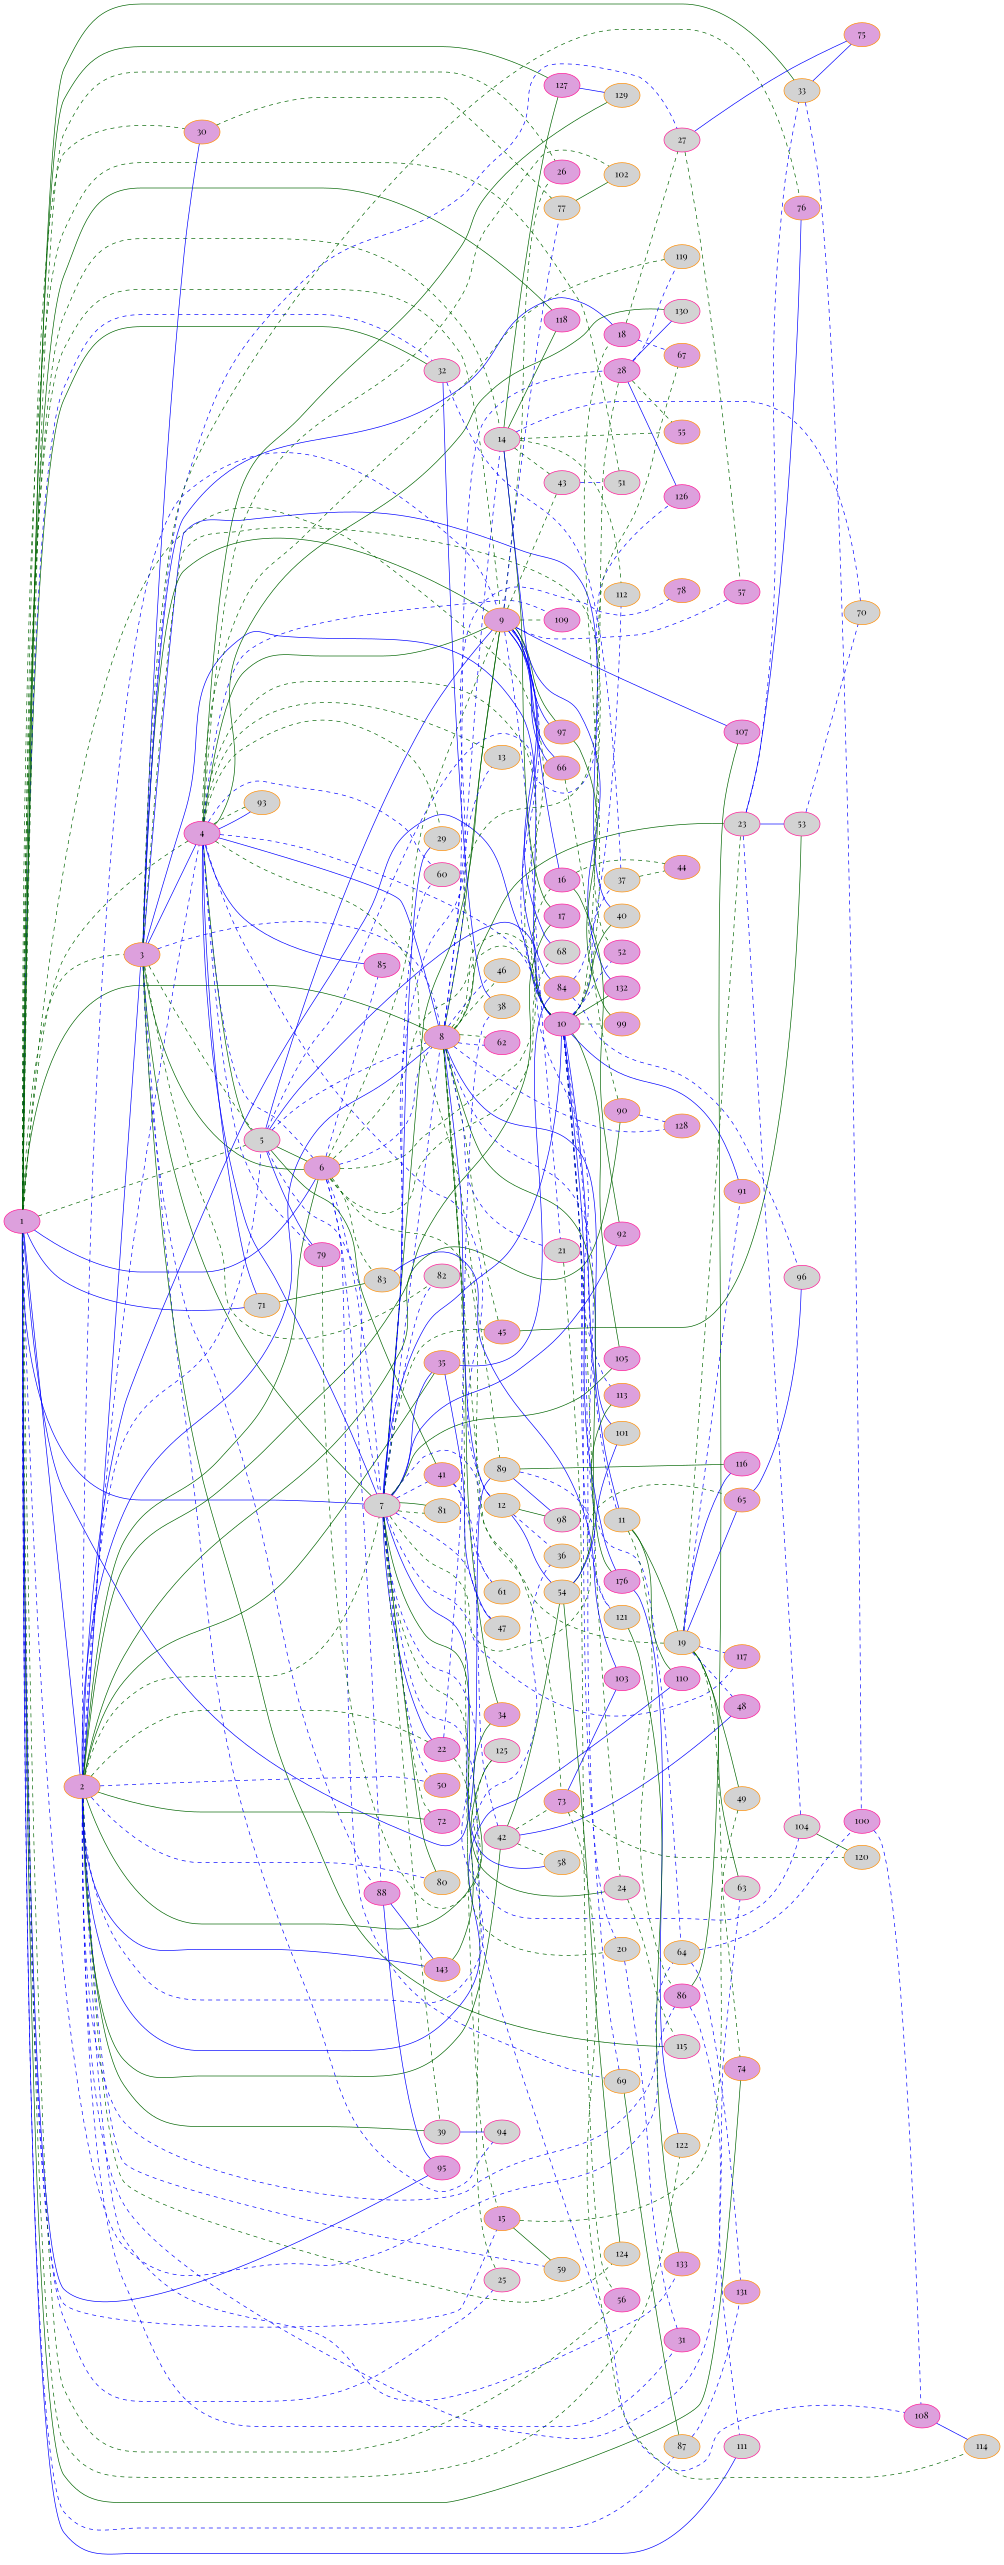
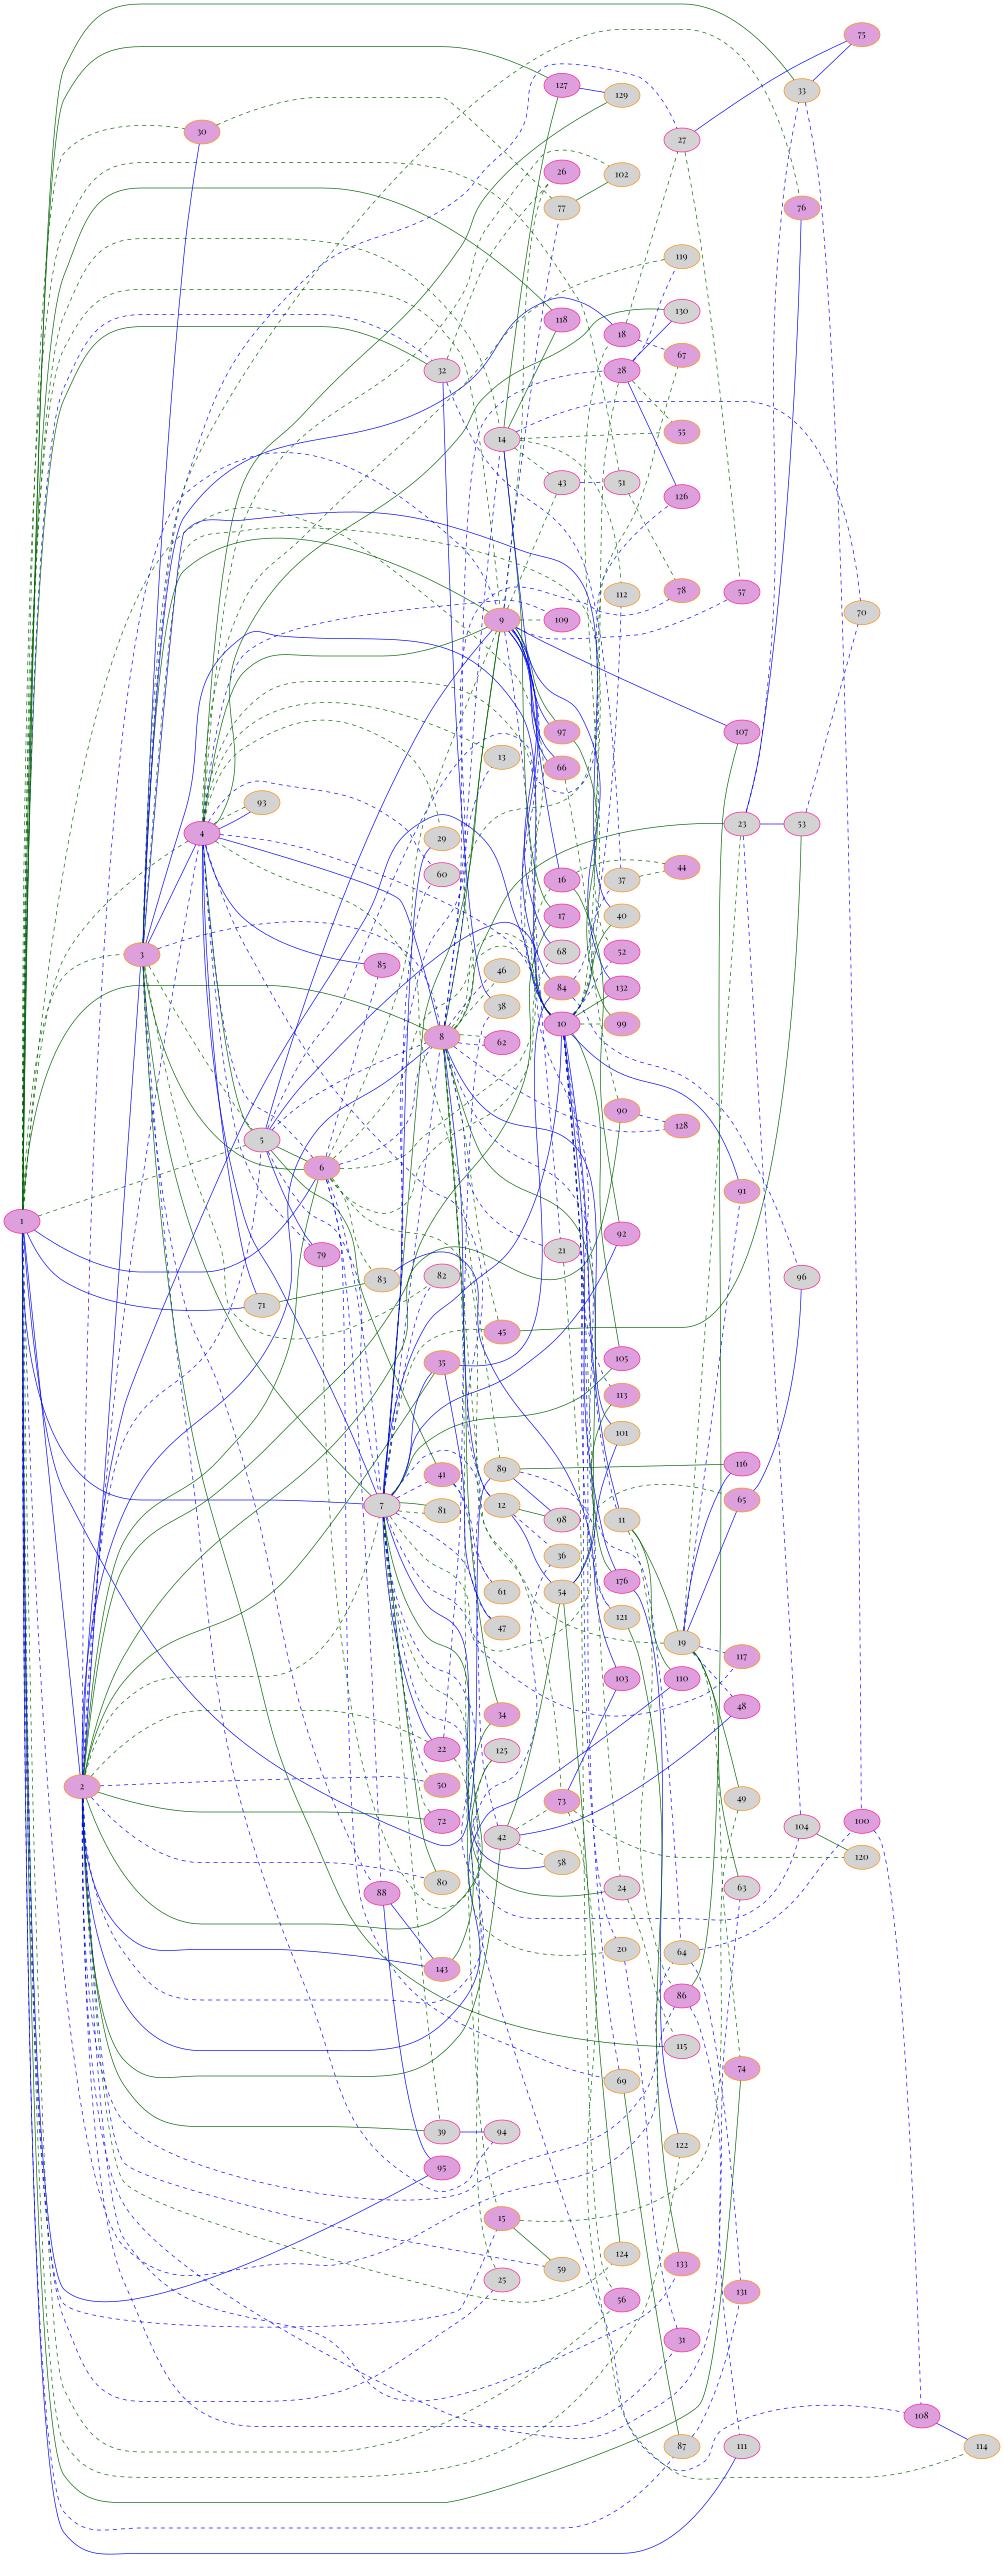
(62, 148) -> (486, 262)
none -> (652, 537)
